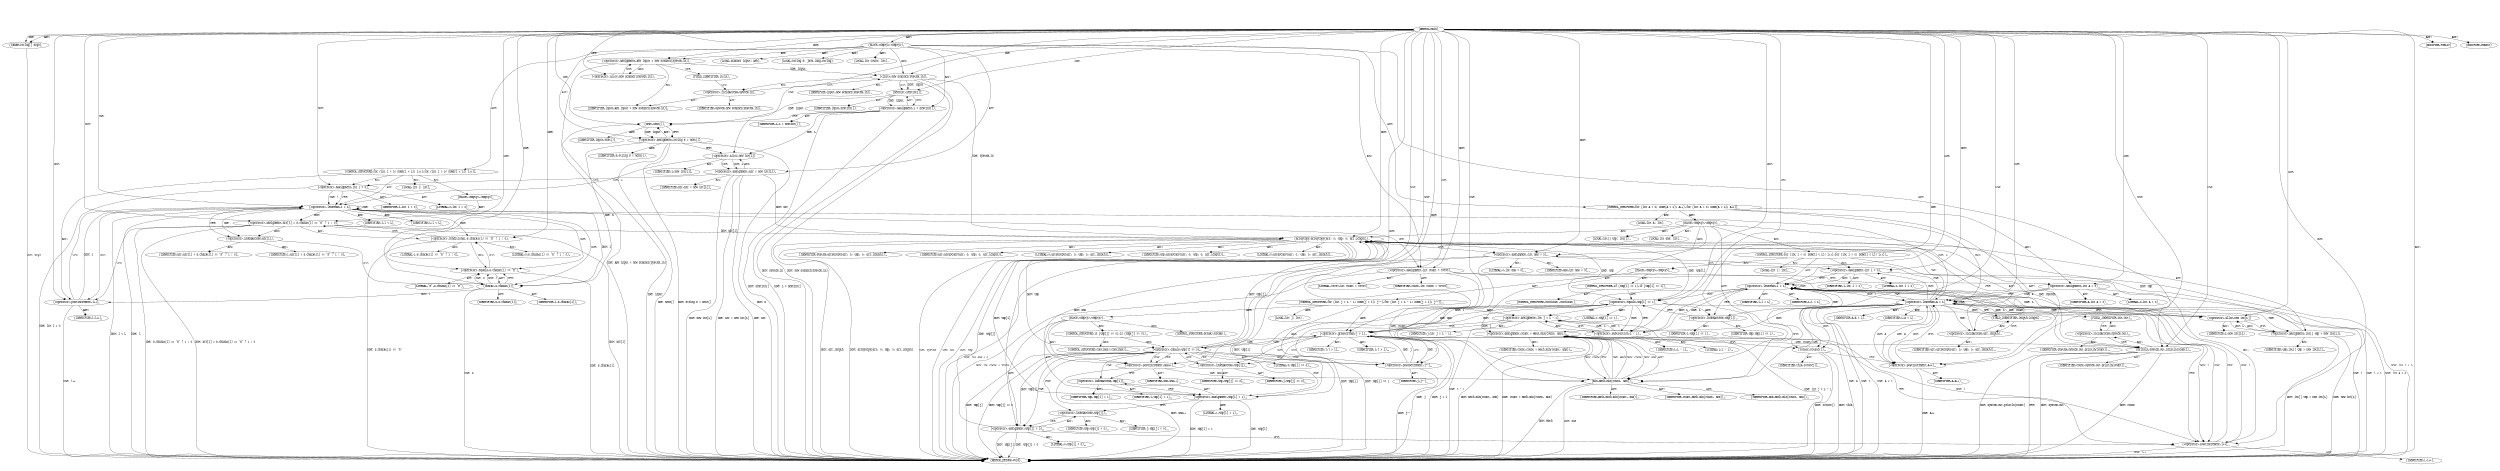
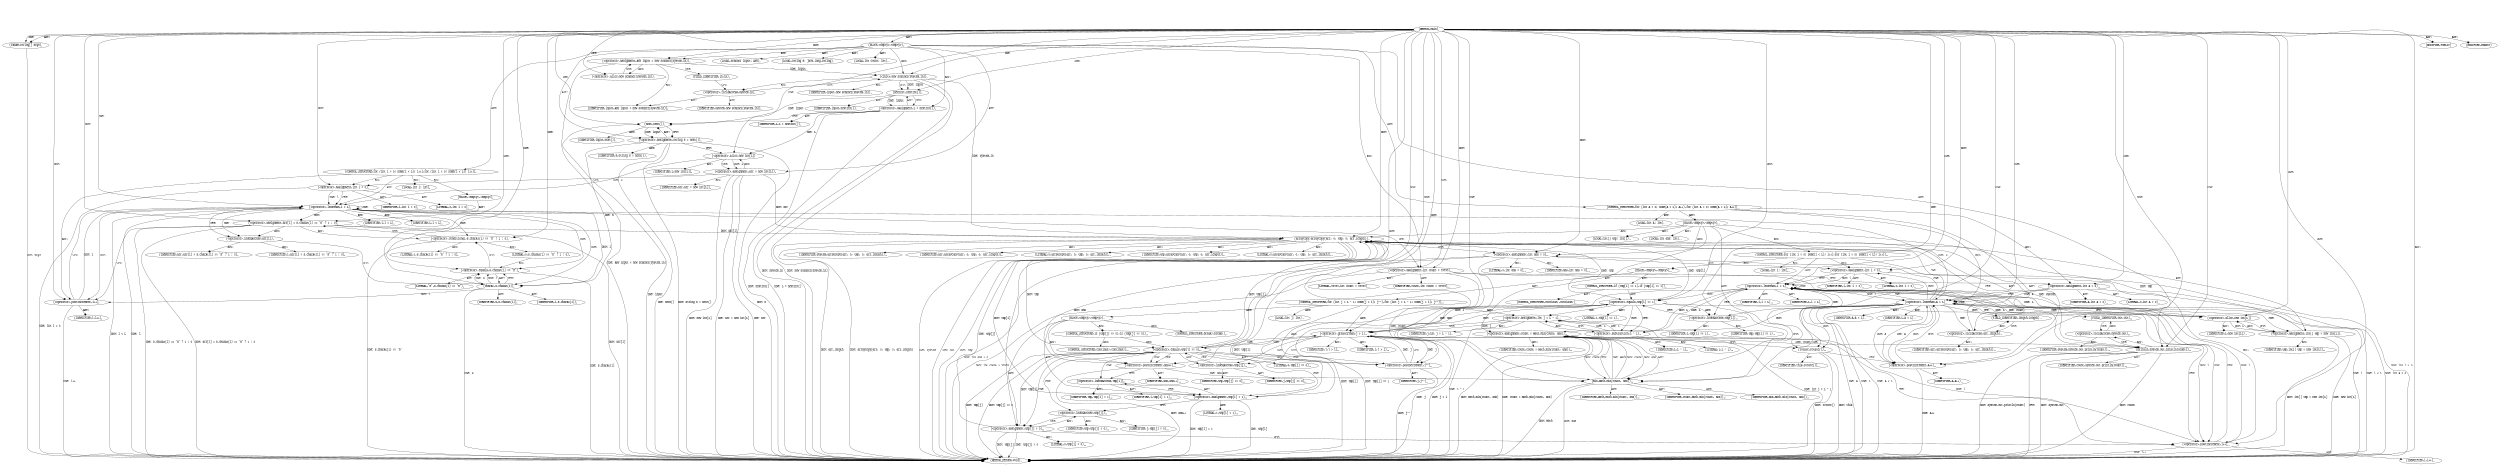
(1781, 59) -> none
(477, 255) -> (516, 263)
